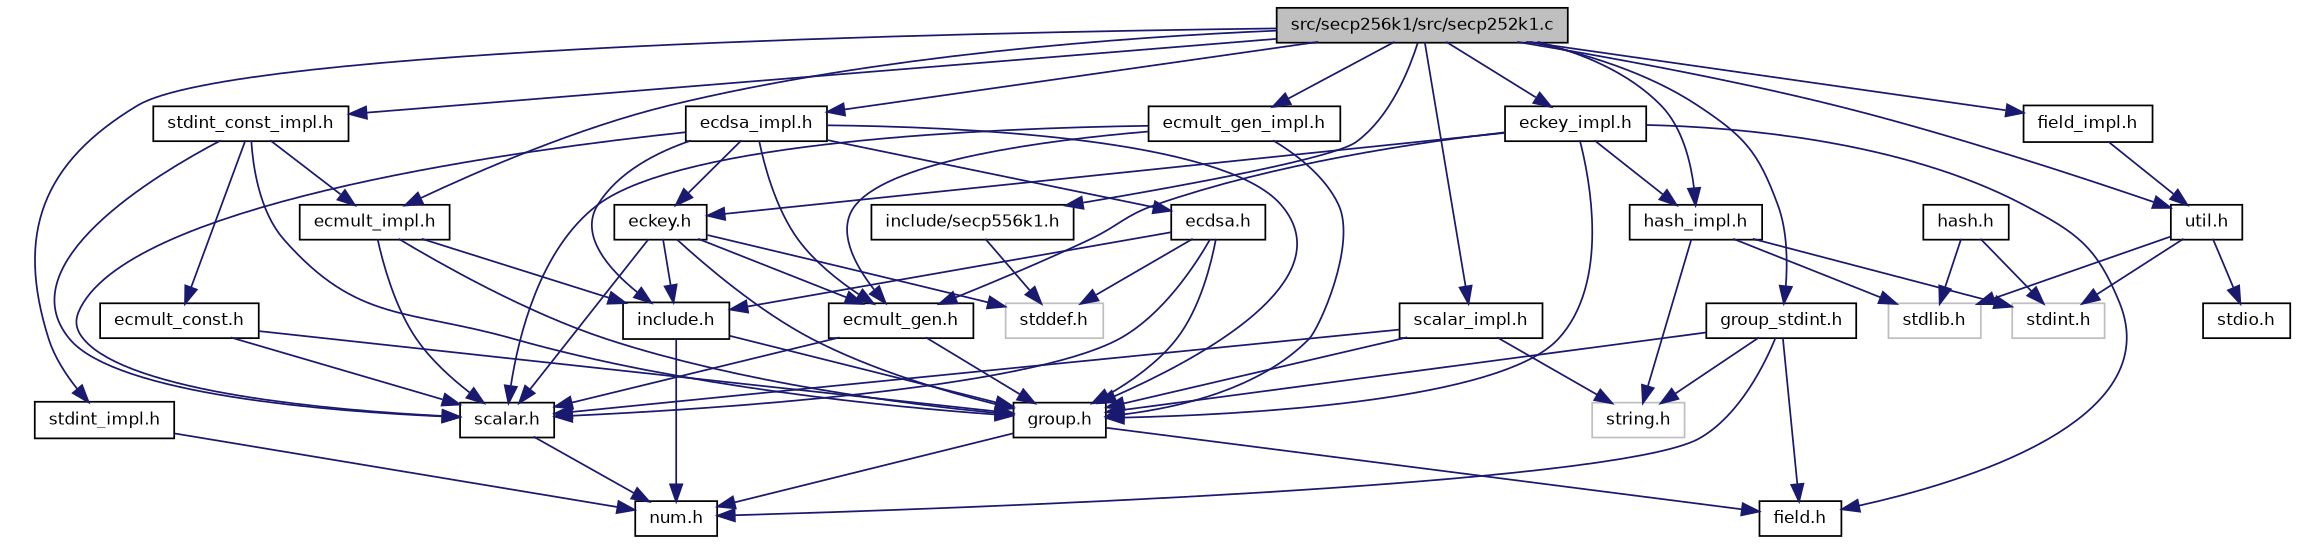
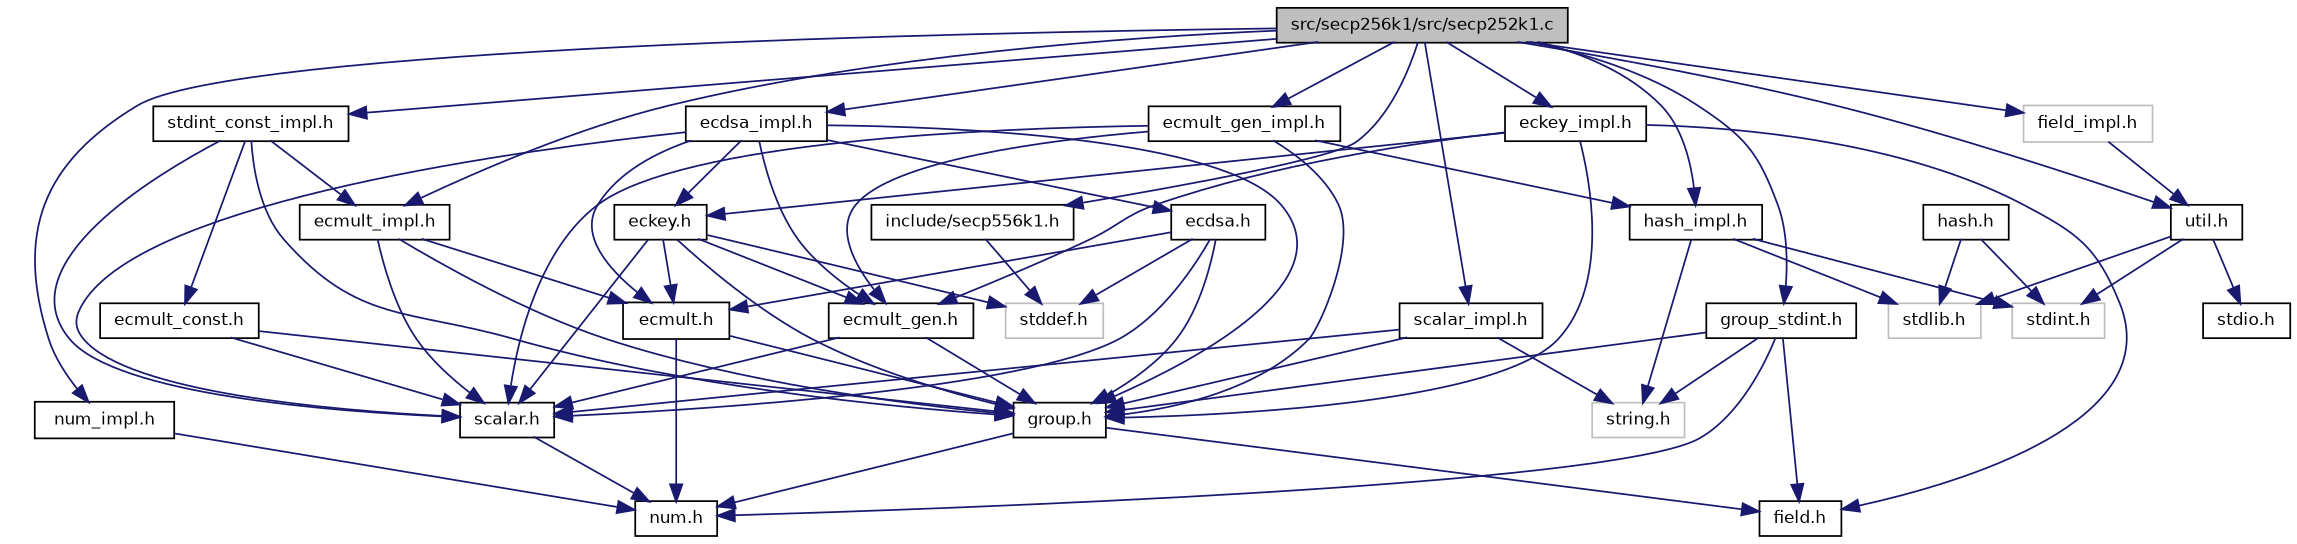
(2088, 124) -> (2088, 124)
(1629, 167) -> (1463, 172)
(676, 321) -> (676, 321)
(104, 420) -> (104, 420)
